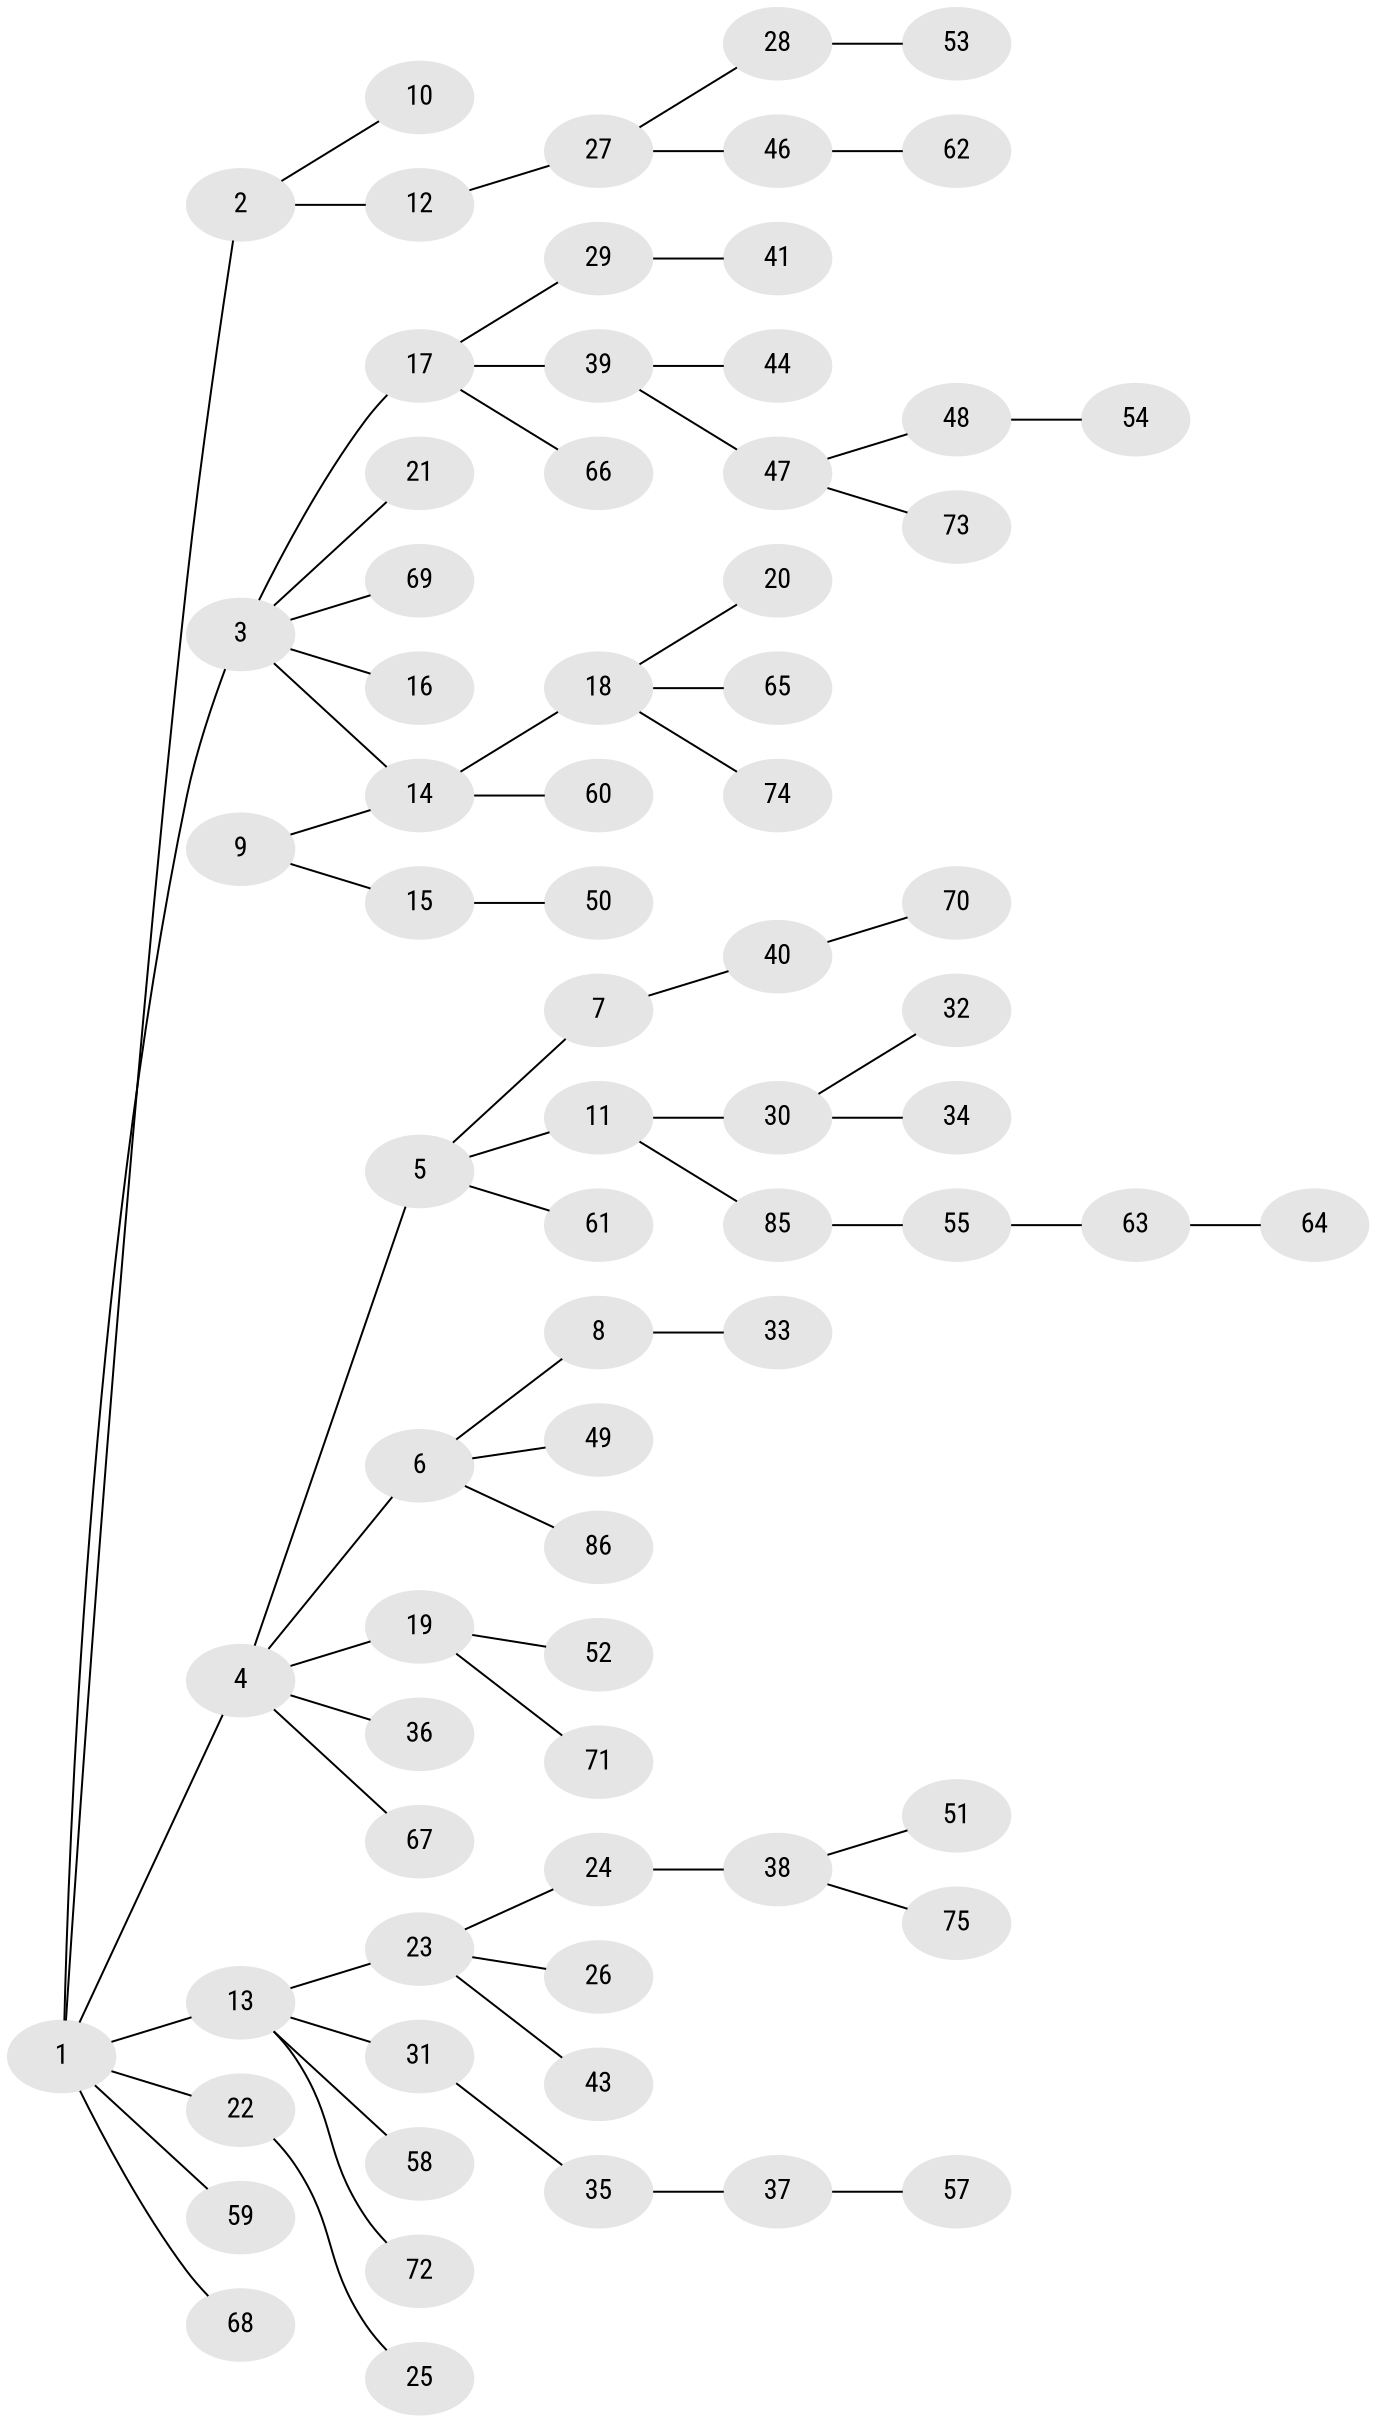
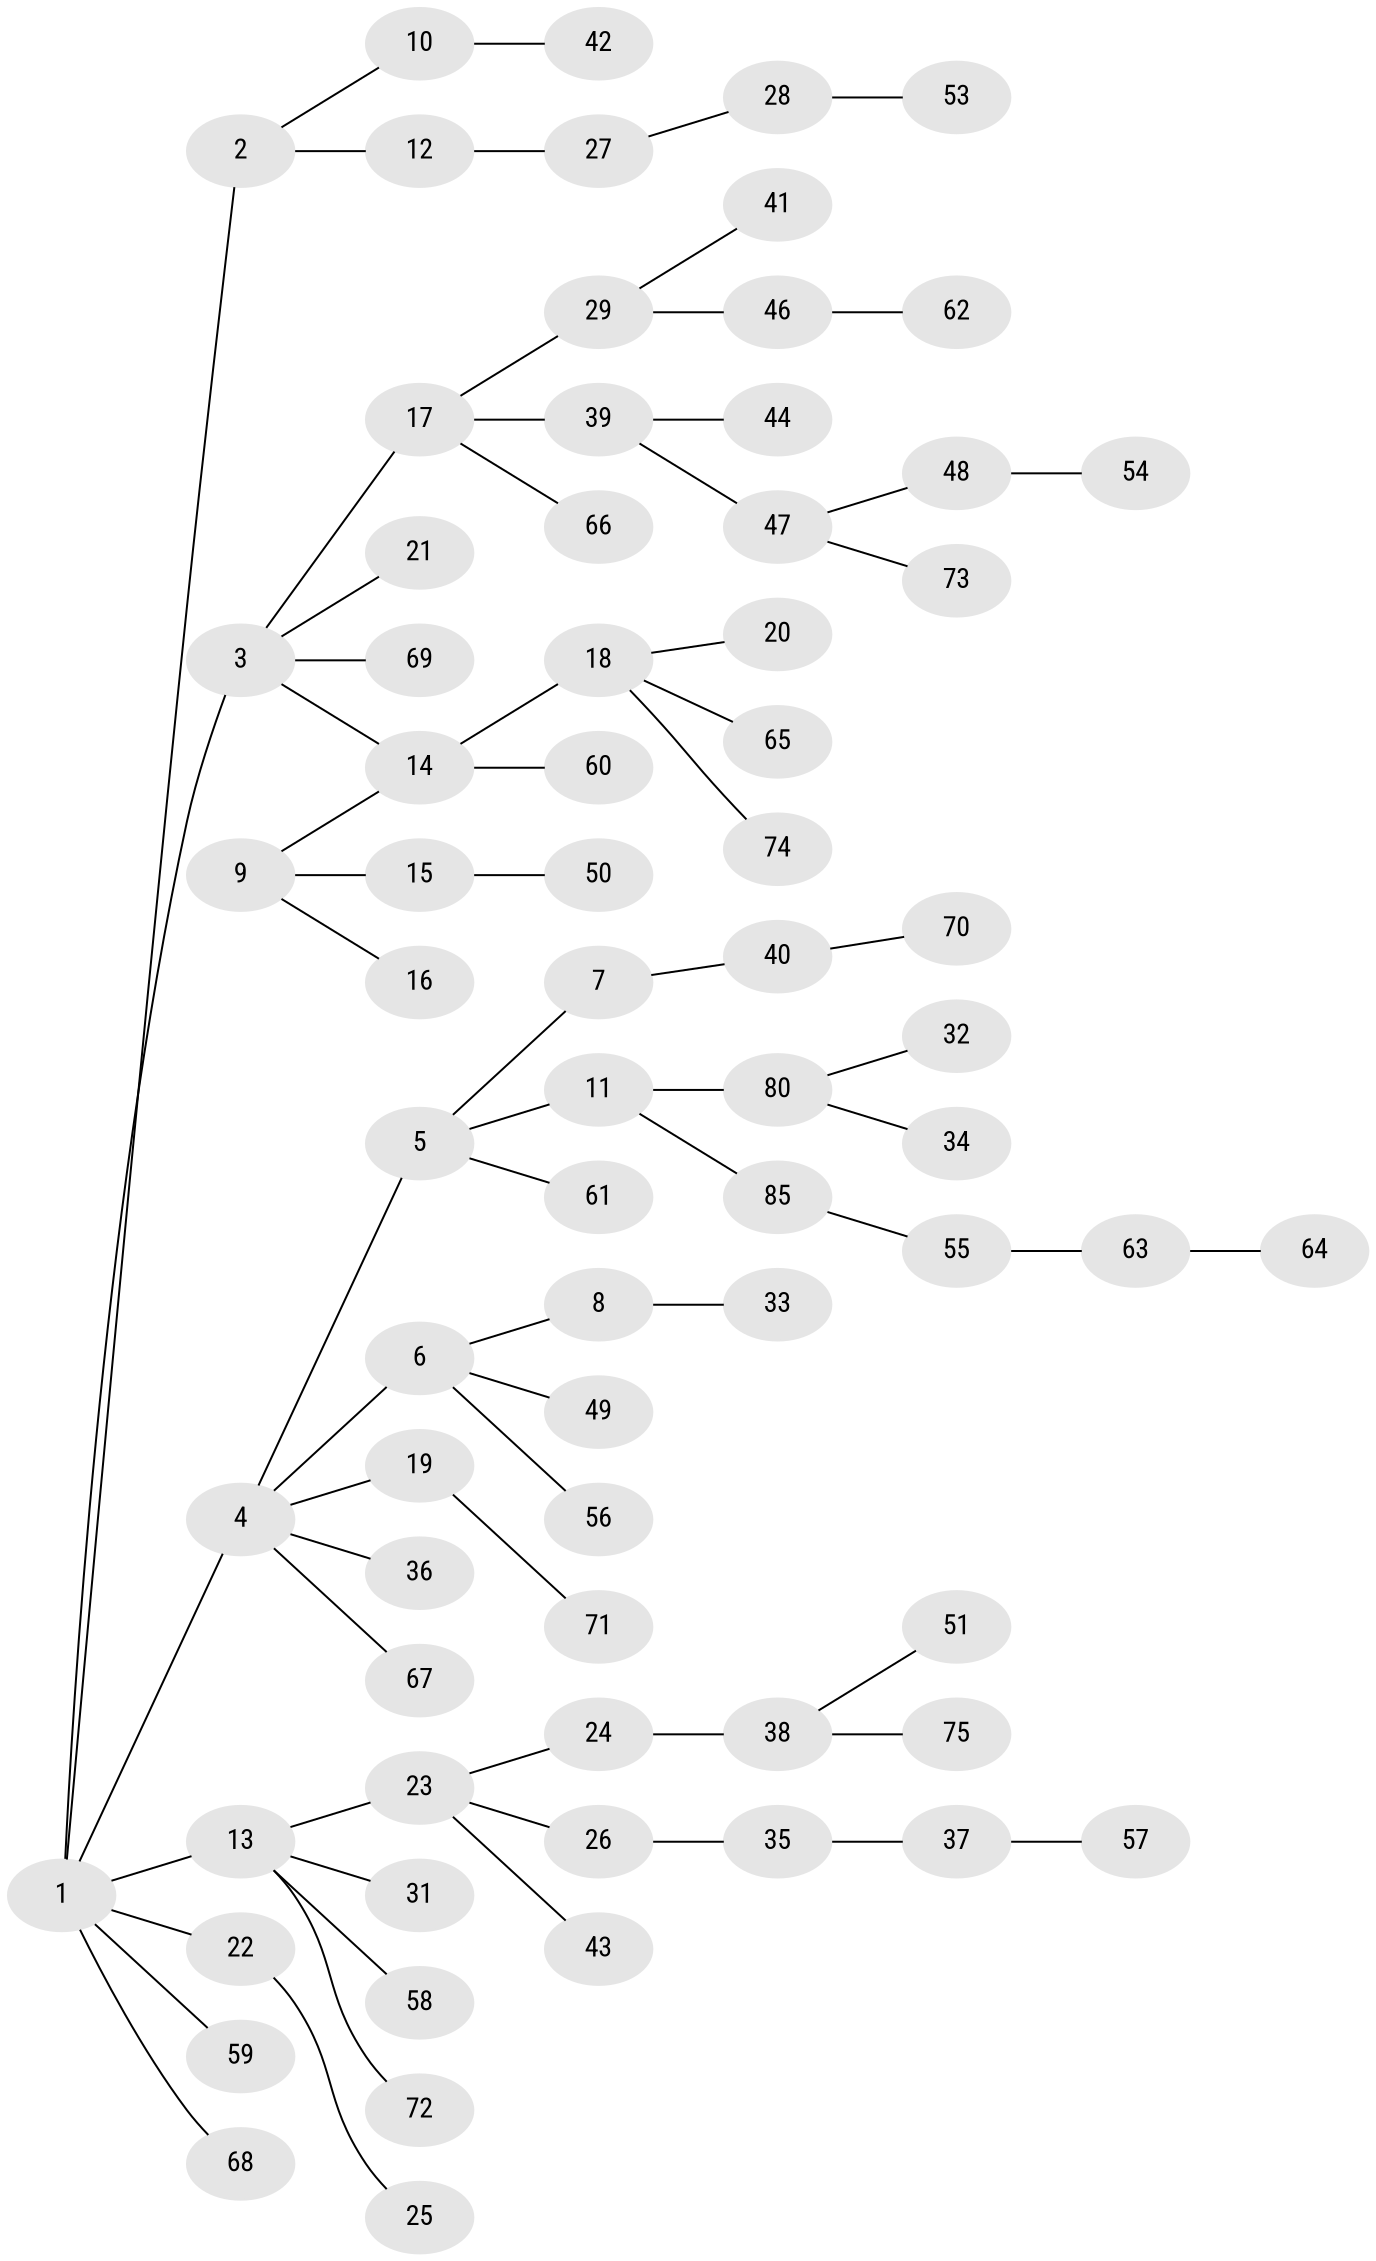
none -> (599, 44)
(688, 151) -> (688, 312)
(330, 661) -> (330, 929)
(778, 1118) -> (778, 1090)
(599, 1547) -> (599, 1520)
(599, 1655) -> none
(509, 2124) -> (688, 1842)
